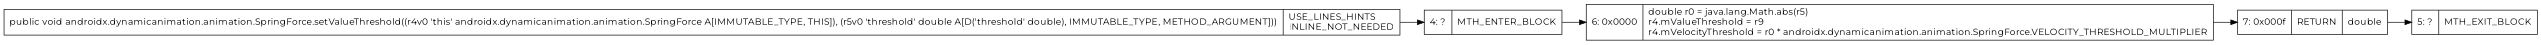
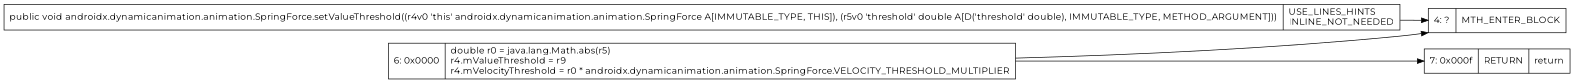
(1571, 22) -> (1219, 50)
(2365, 22) -> (1549, 61)
(2475, 22) -> none
